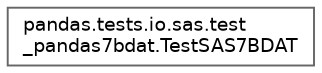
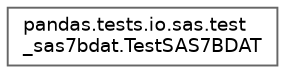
(161, 37) -> (143, 37)
